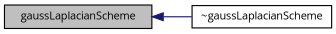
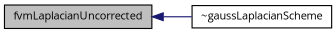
(78, 17) -> (78, 17)
